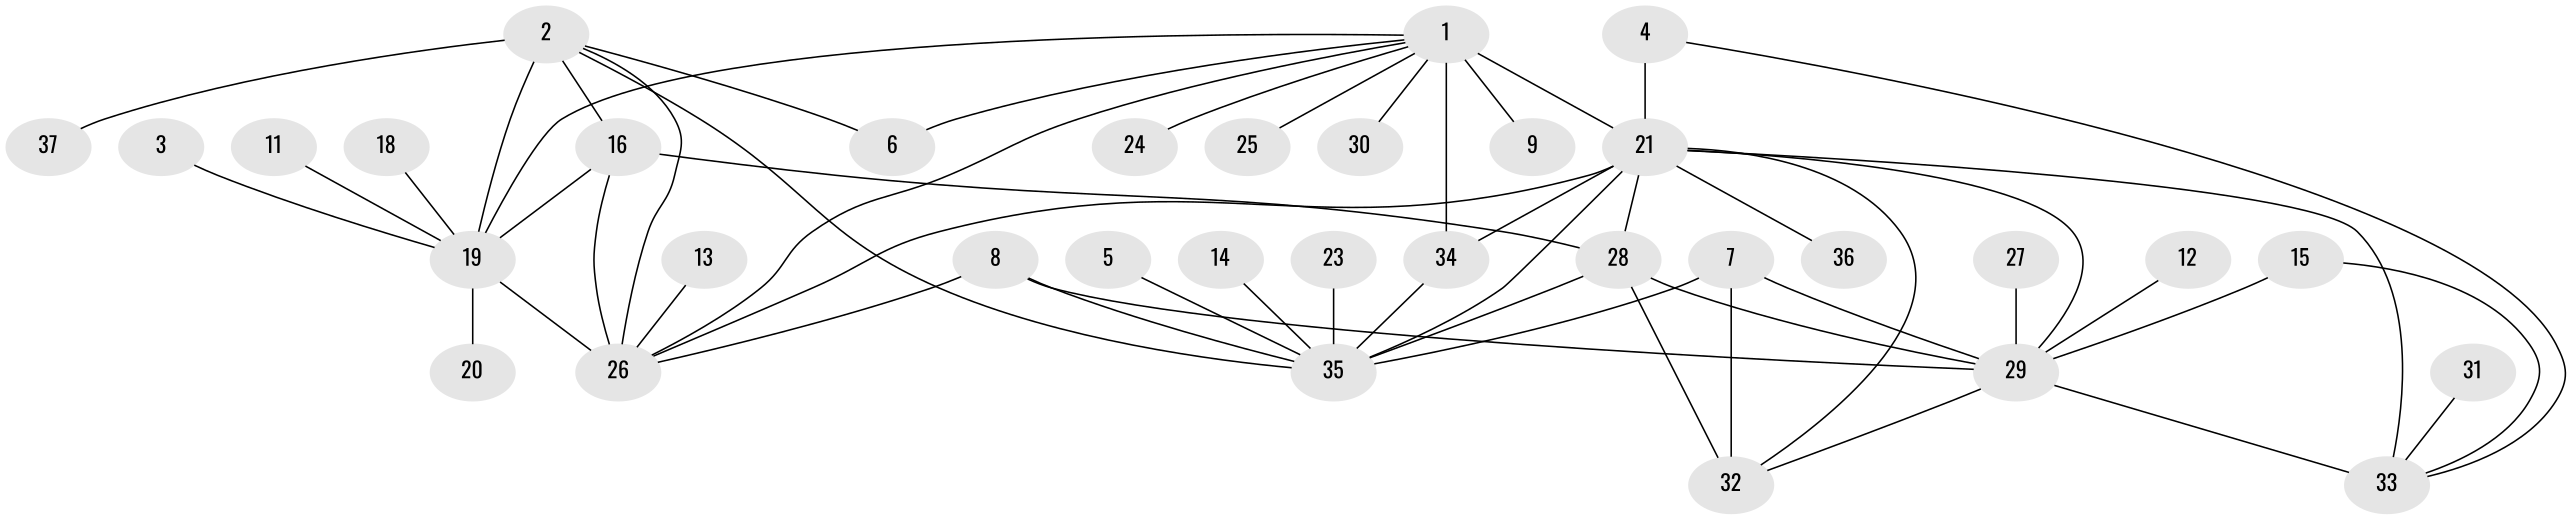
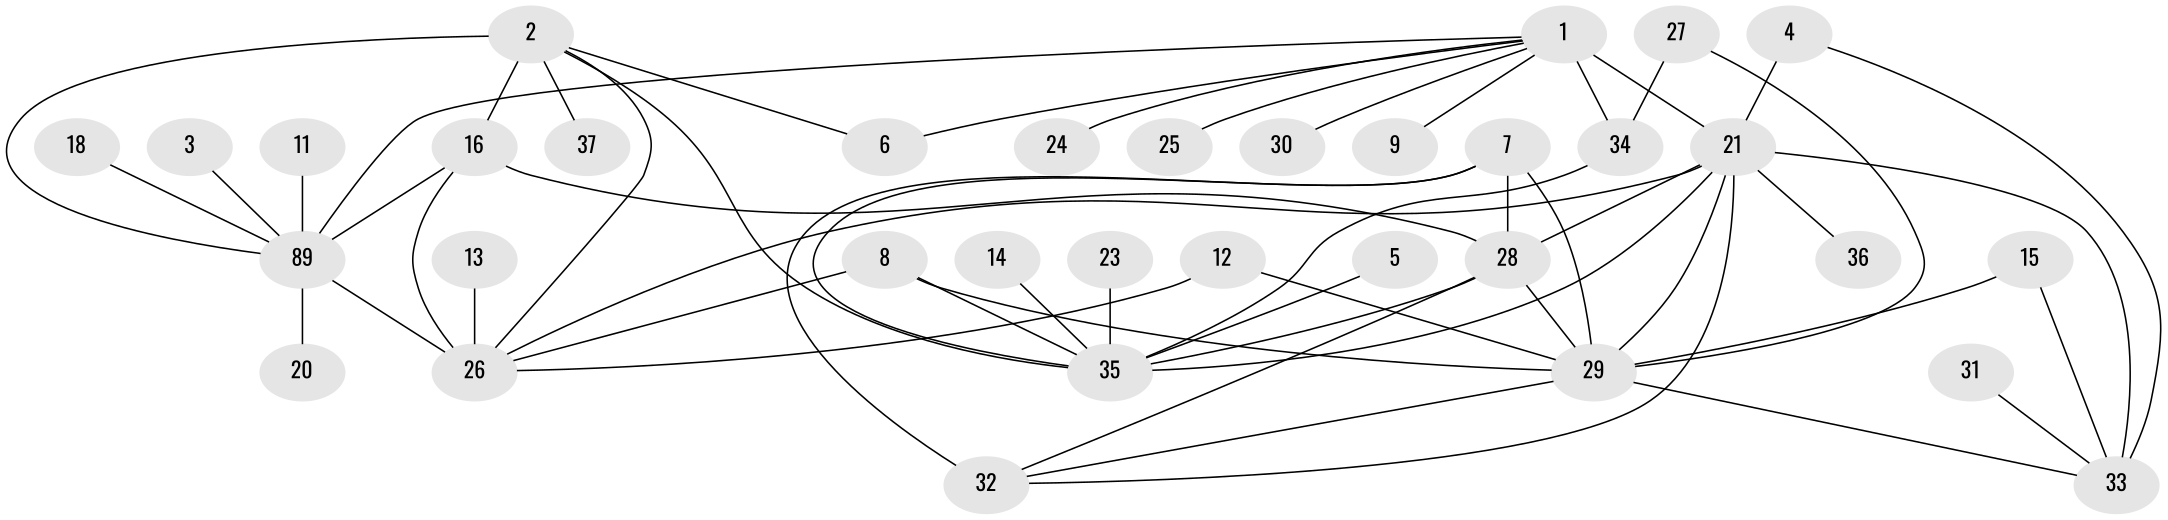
(1005, 149) -> (857, 347)
(1546, 203) -> (1653, 82)
none -> (1508, 216)
(473, 260) -> (302, 260)
